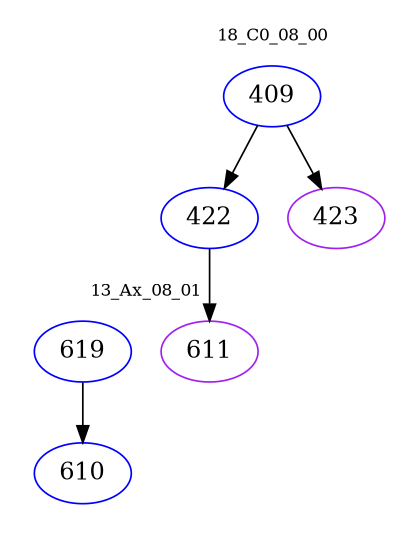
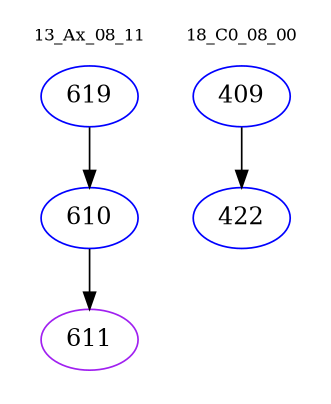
(336, 218) -> none
(210, 286) -> (90, 271)
(146, 292) -> (90, 36)
